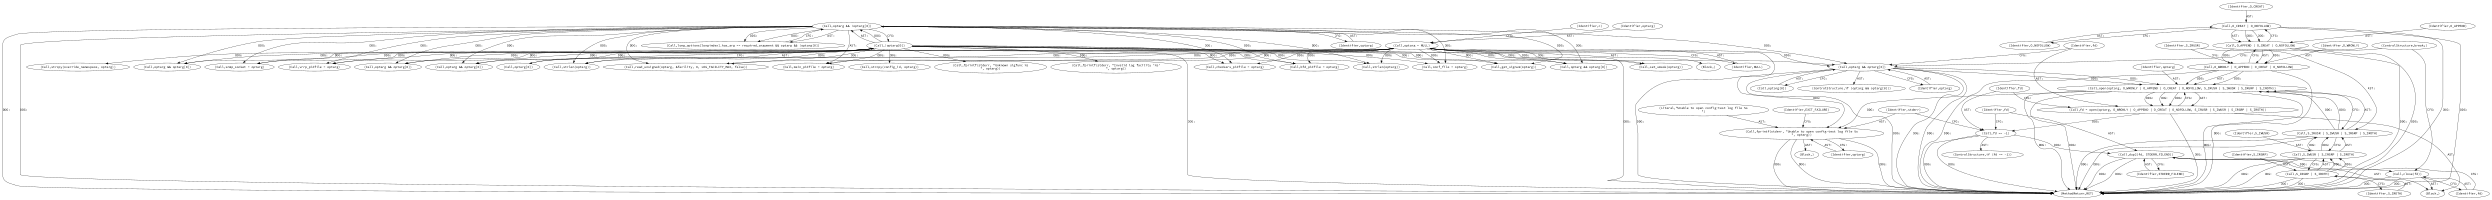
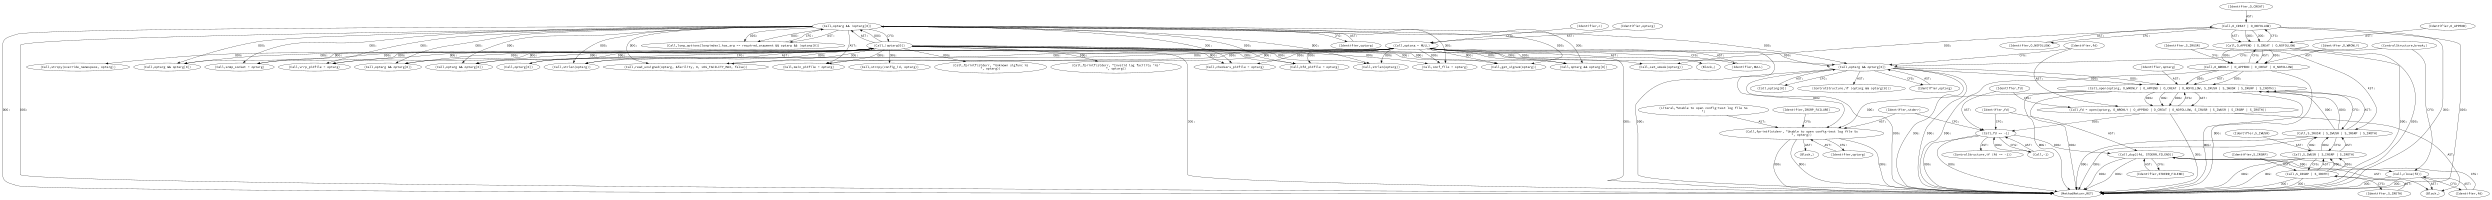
(1536, 56) -> (1947, 41)
(1806, 110) -> (1806, 110)
none -> (2041, 155)
